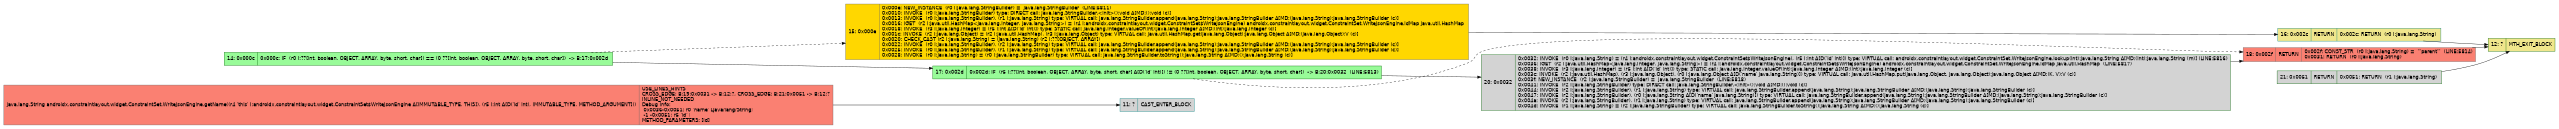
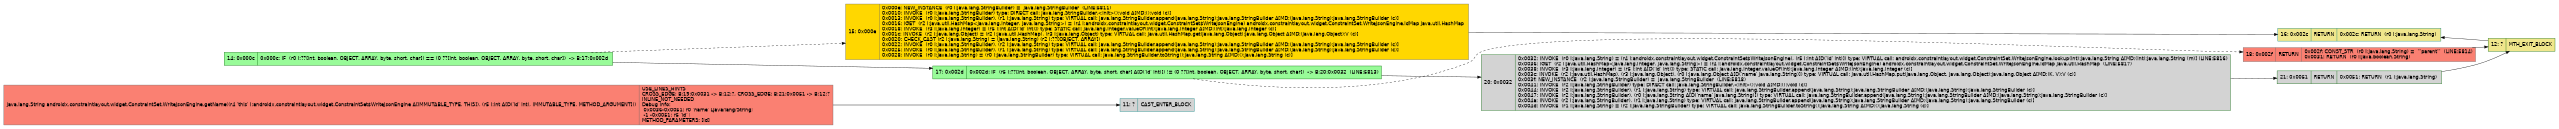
(2454, 43) -> (2466, 39)
(2354, 57) -> (2358, 57)
(2235, 62) -> (2252, 78)
